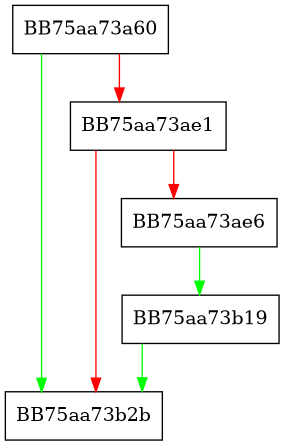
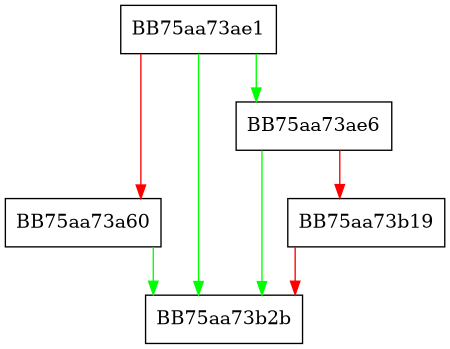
(119, 71) -> (141, 120)
(174, 168) -> (256, 71)
none -> (262, 216)
(96, 264) -> (199, 168)
(200, 264) -> (340, 168)
(142, 361) -> (295, 264)
